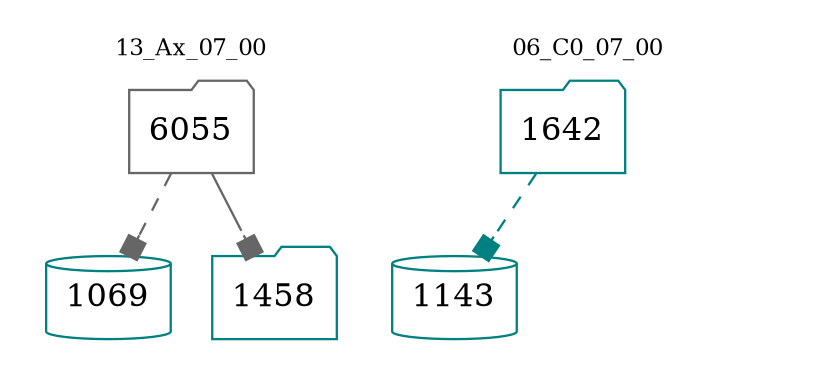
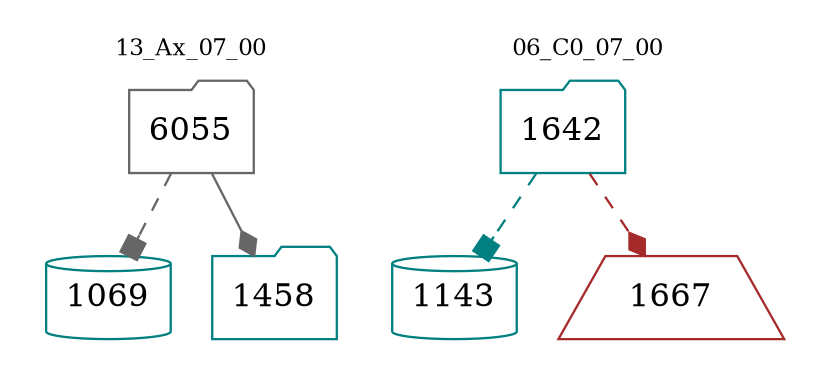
(227, 202) -> (227, 202)
none -> (671, 298)
